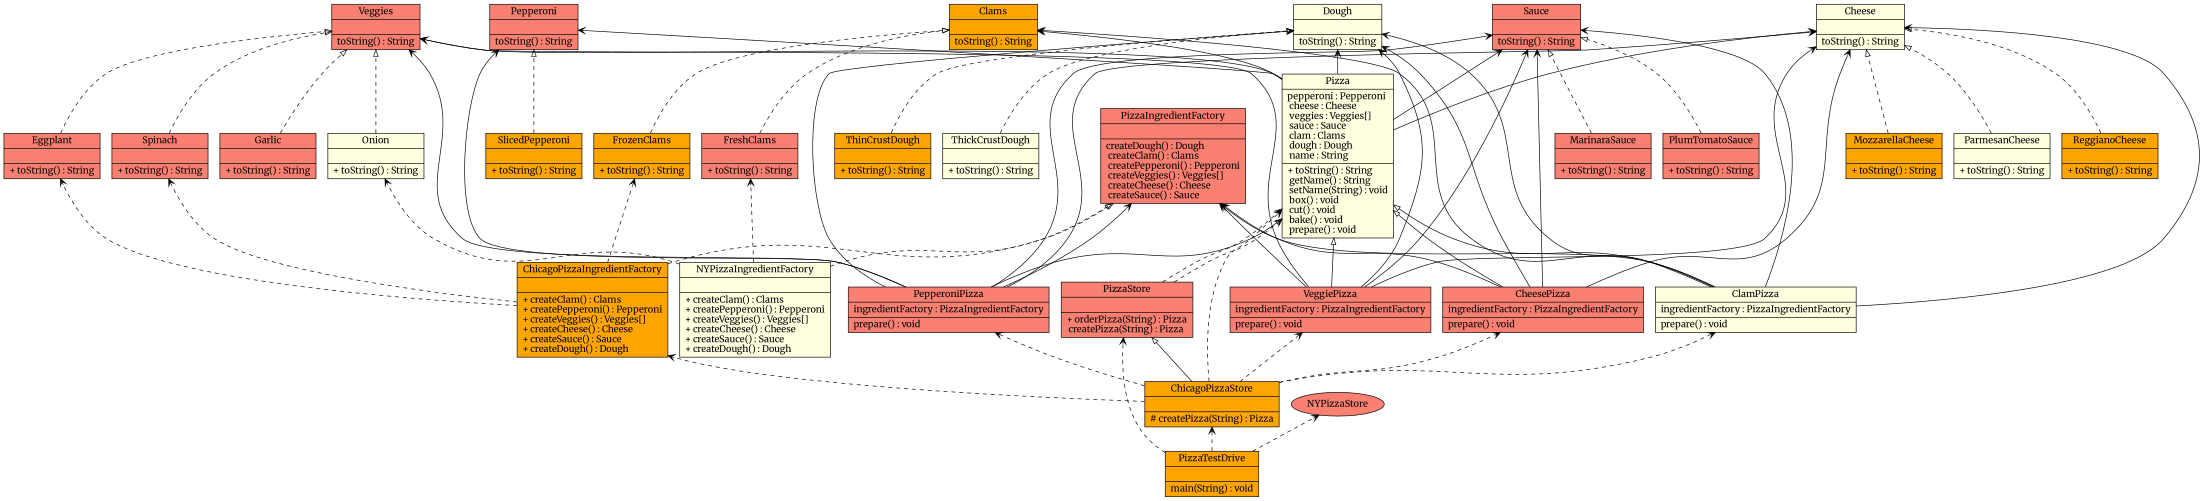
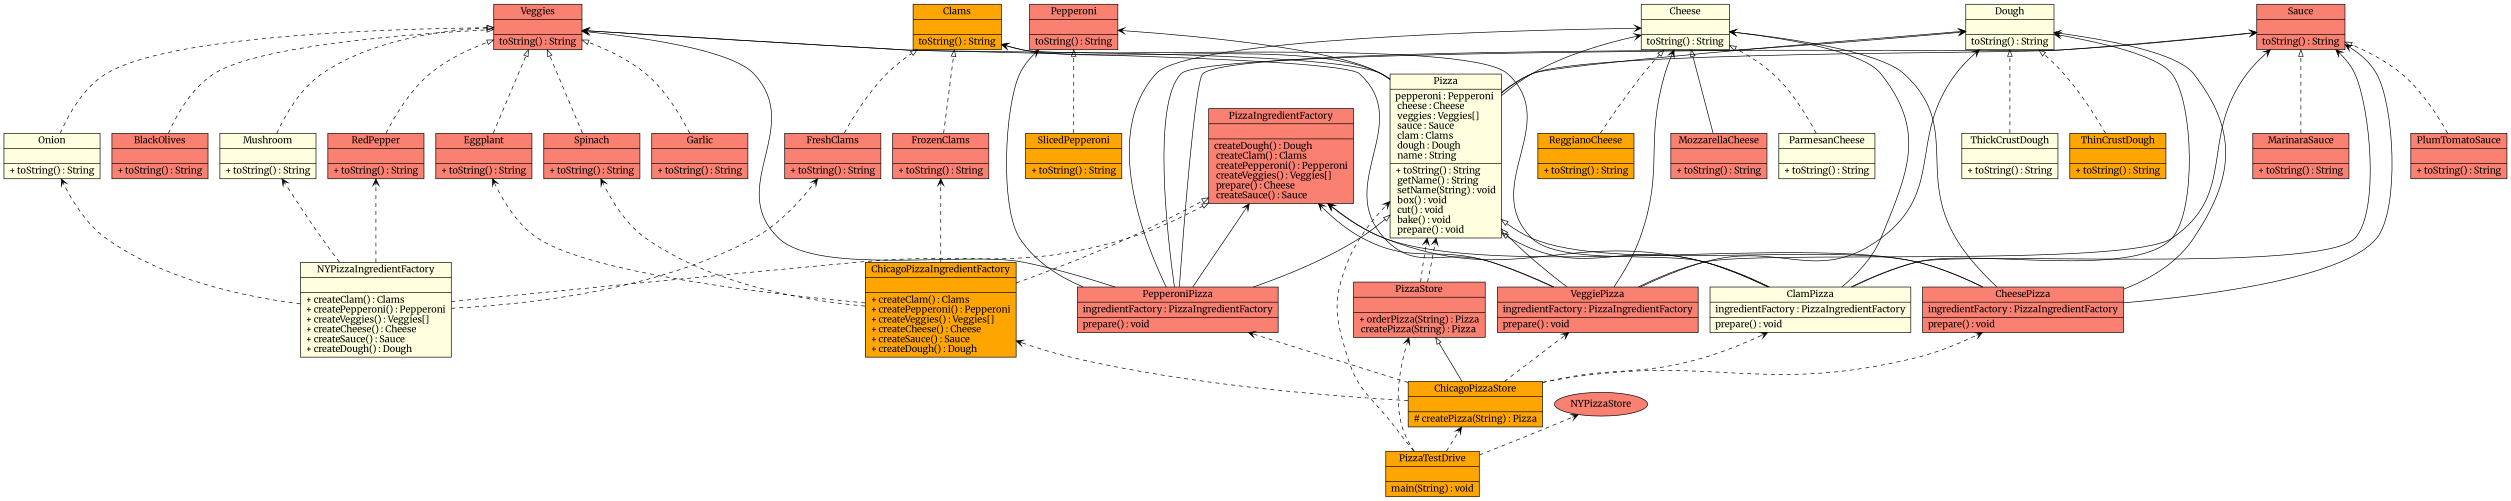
(1878, 95) -> (1703, 95)
none -> (160, 156)
none -> (268, 156)
none -> (376, 156)
(642, 156) -> (941, 156)
(1894, 156) -> (1719, 156)
(1159, 186) -> (1255, 186)
(1216, 286) -> (1341, 333)
